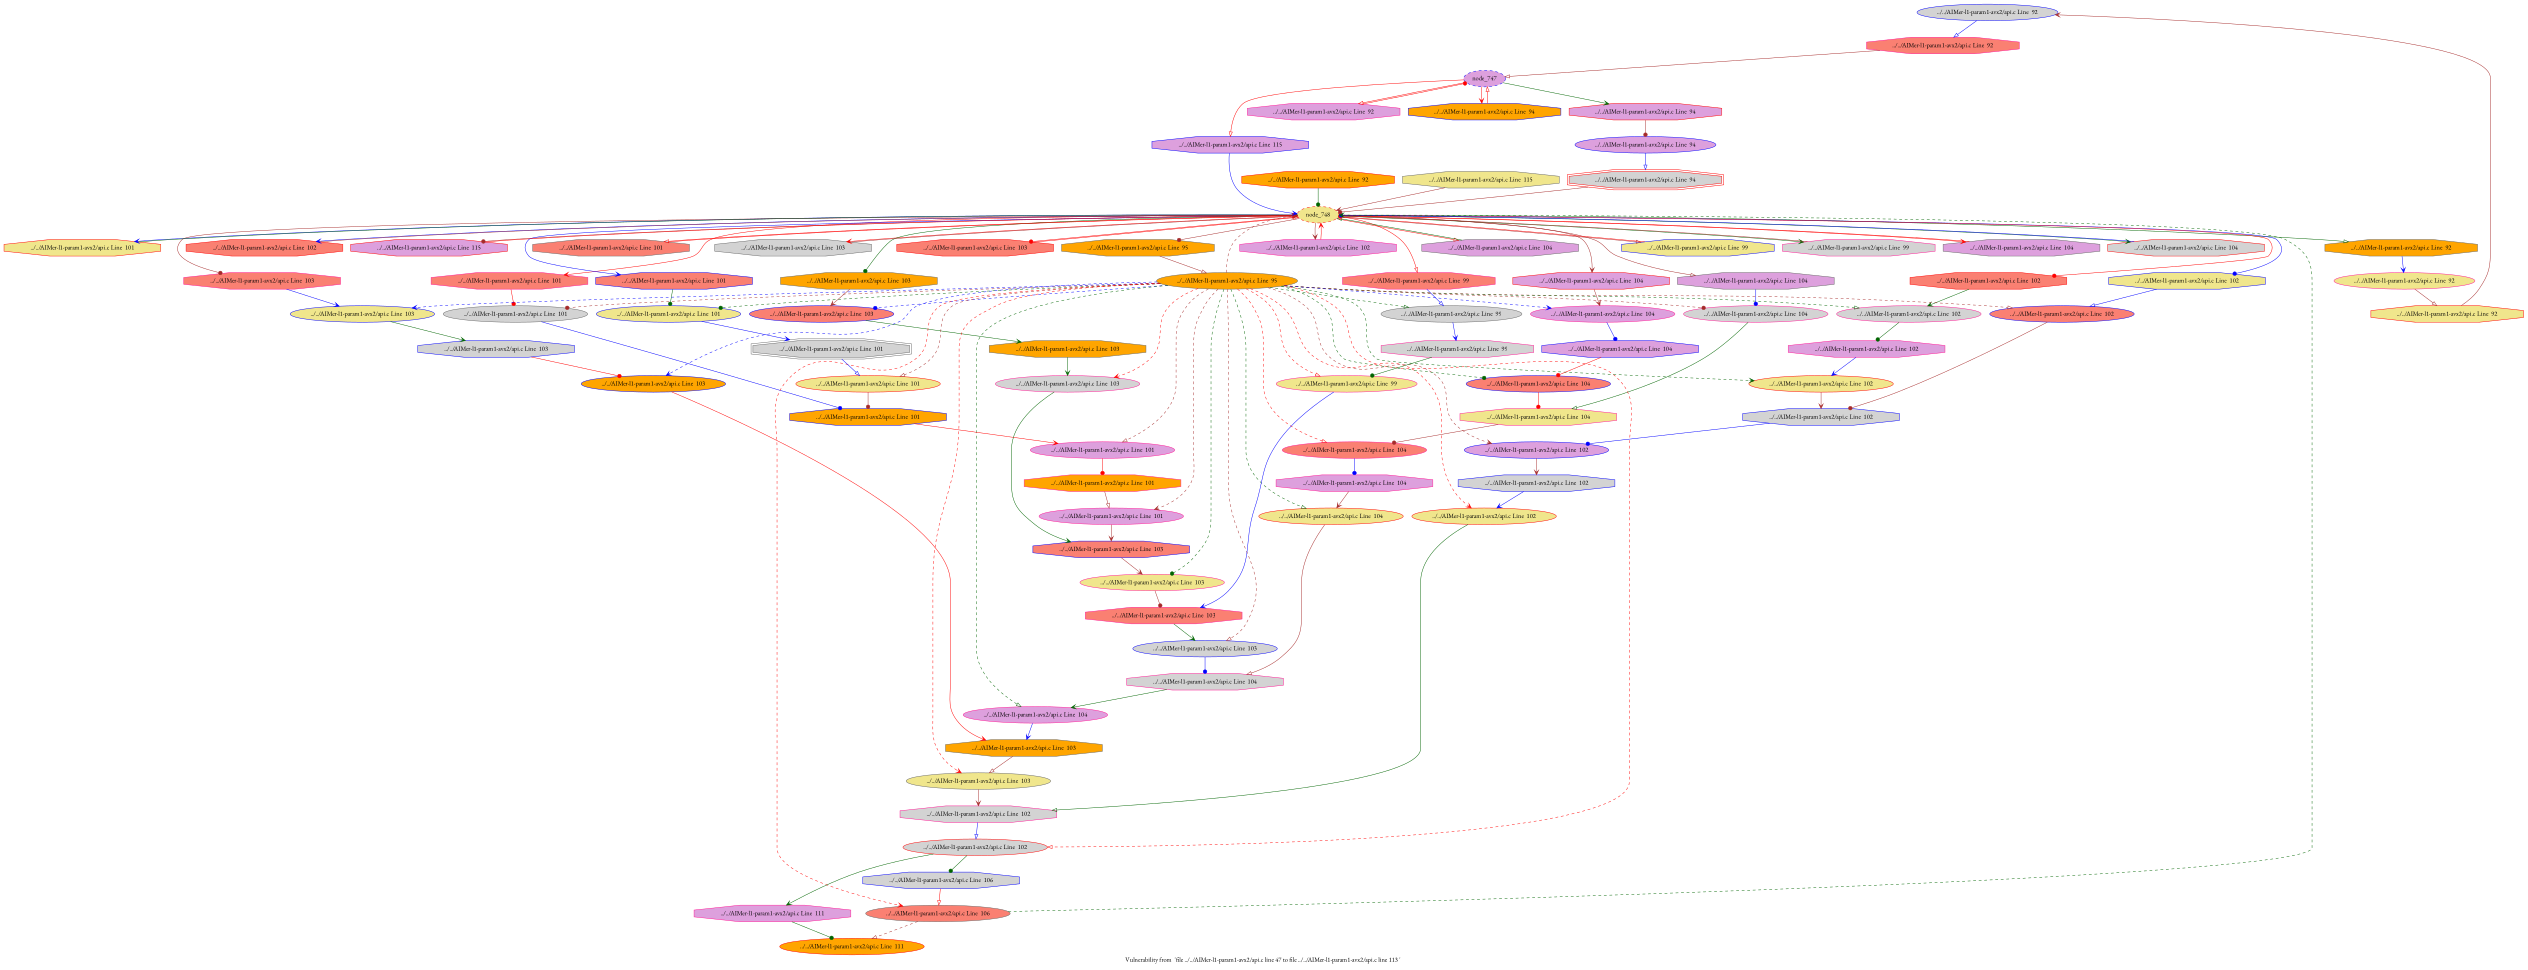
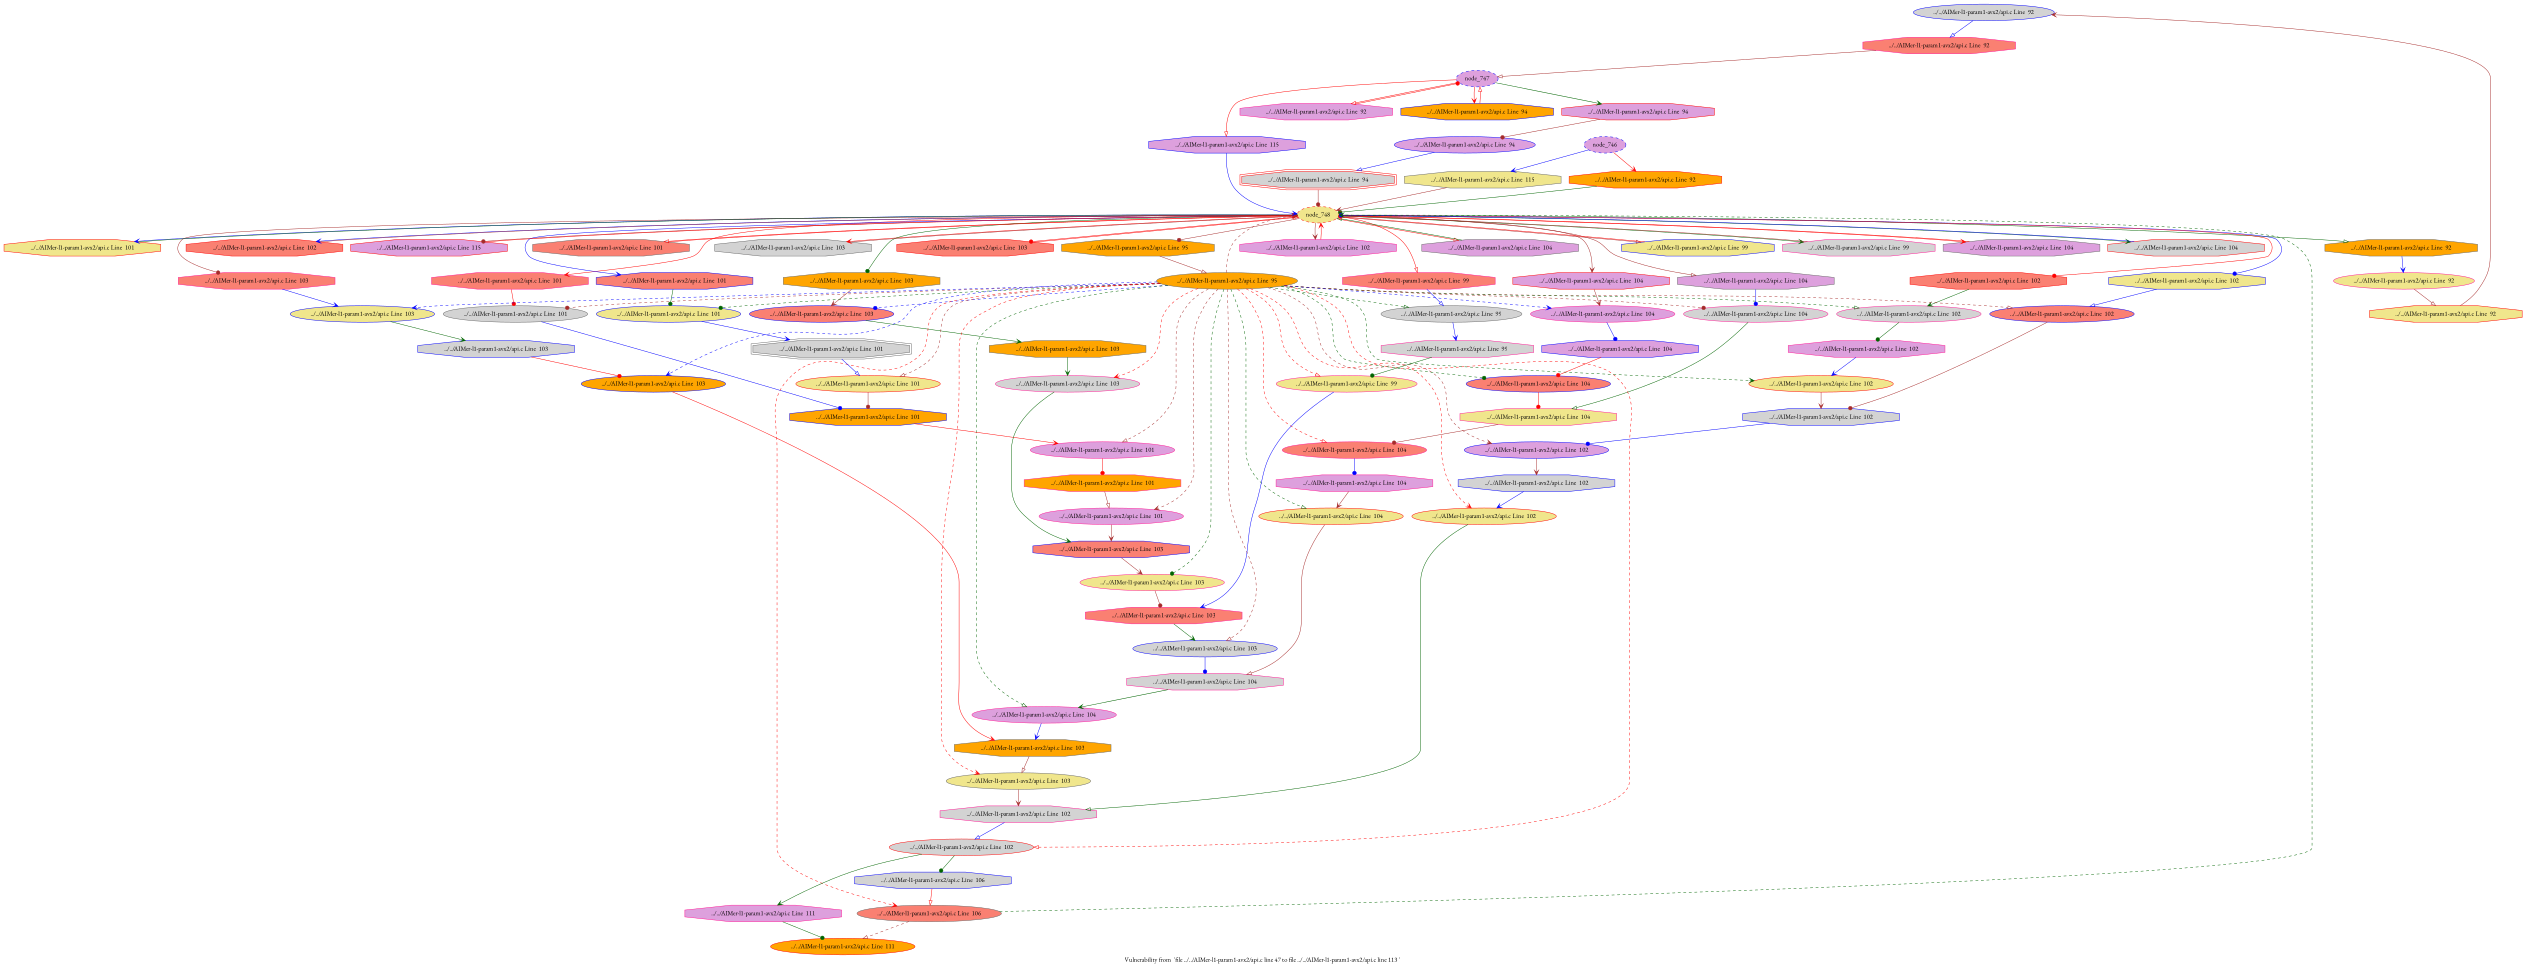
none -> (1605, 145)
